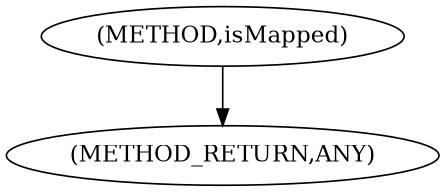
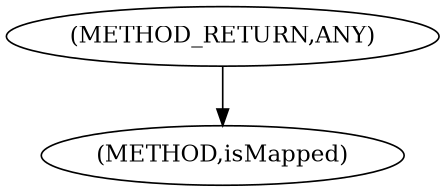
(223, 88) -> (223, 88)
